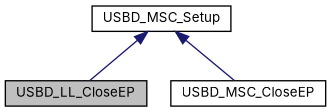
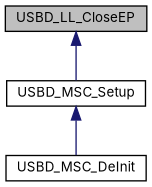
(114, 60) -> (76, 63)
(248, 93) -> (76, 168)
